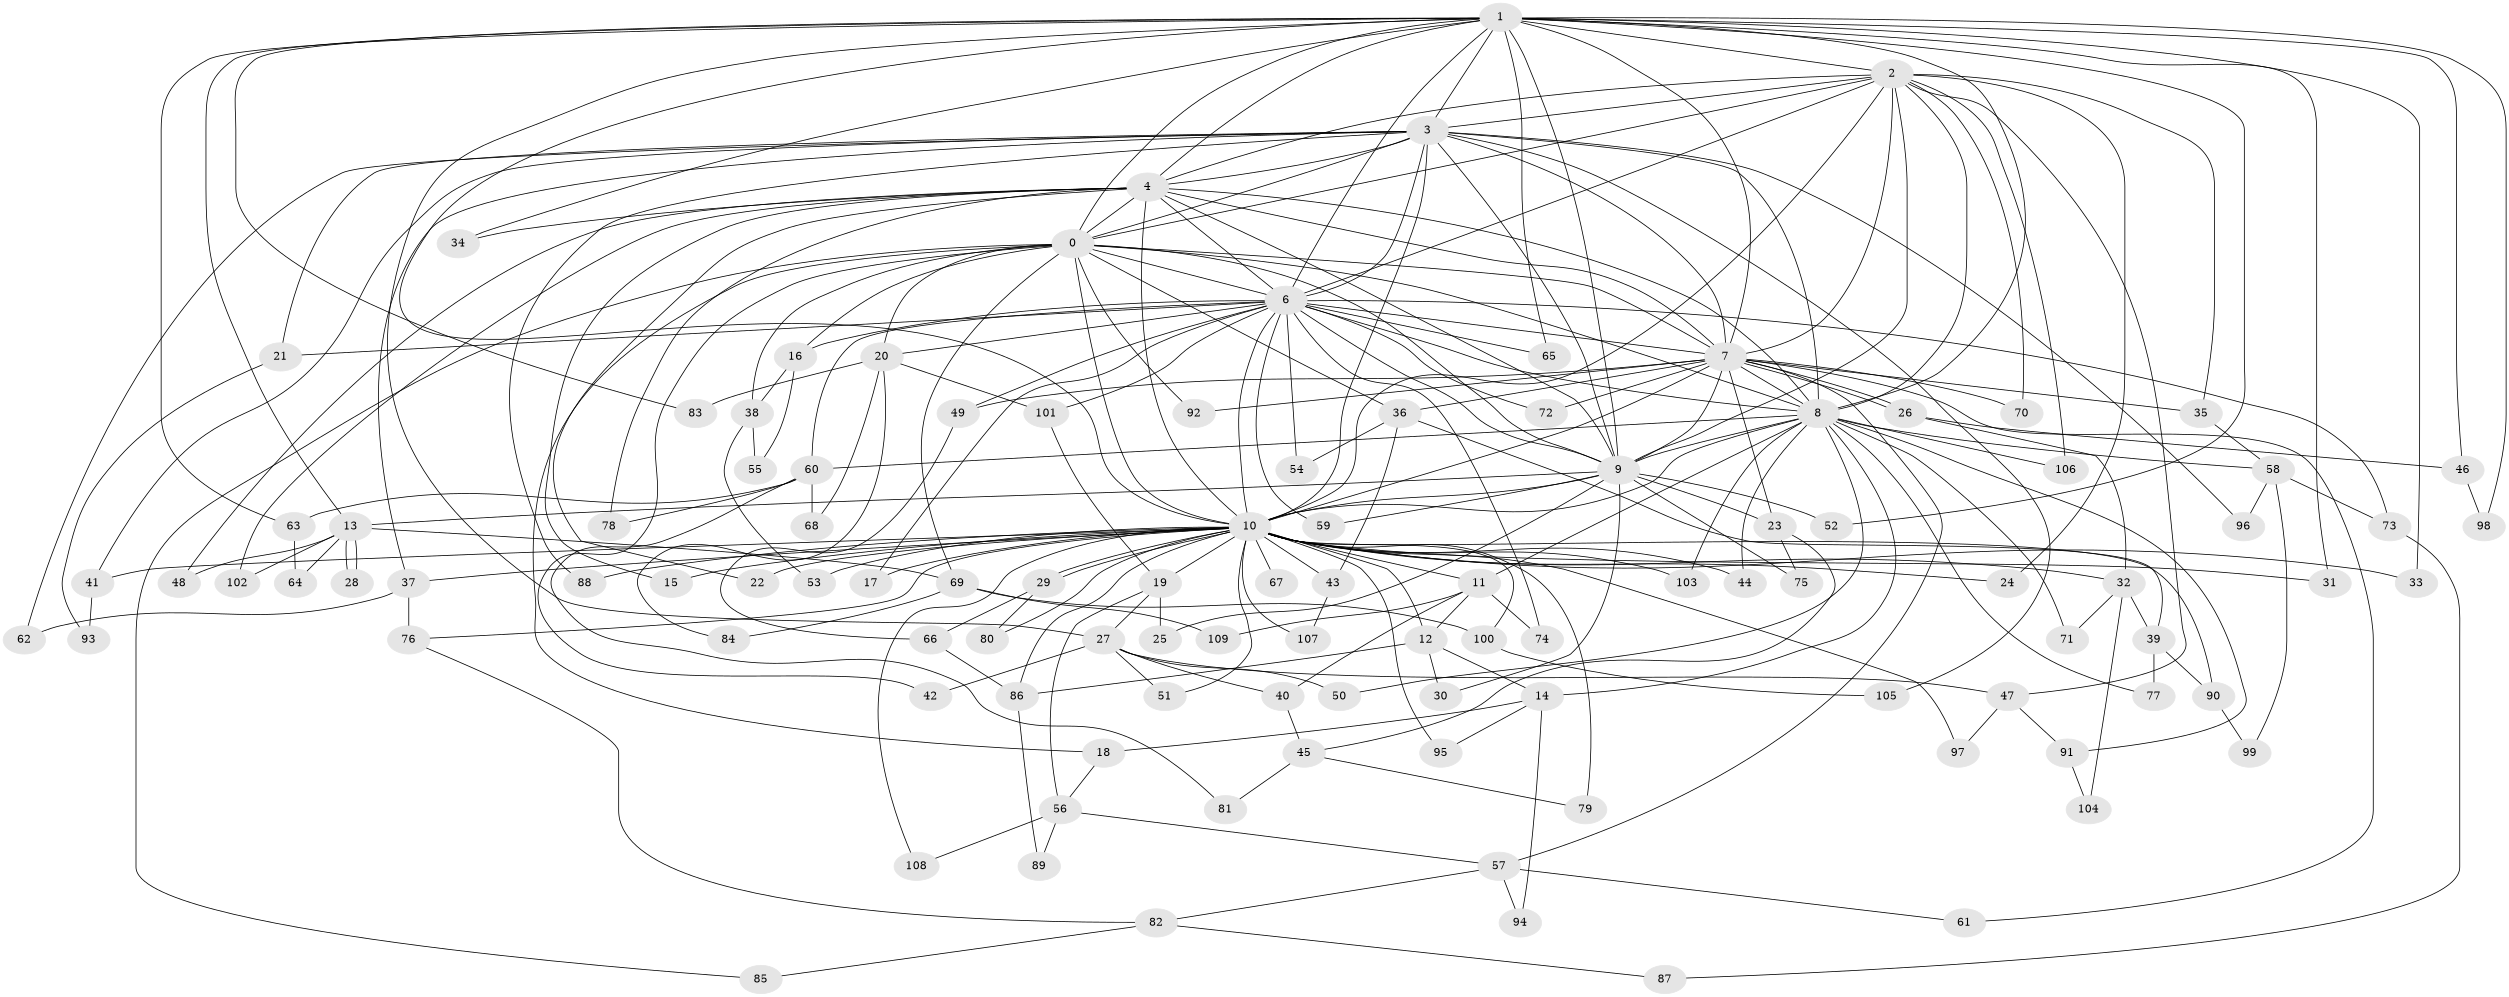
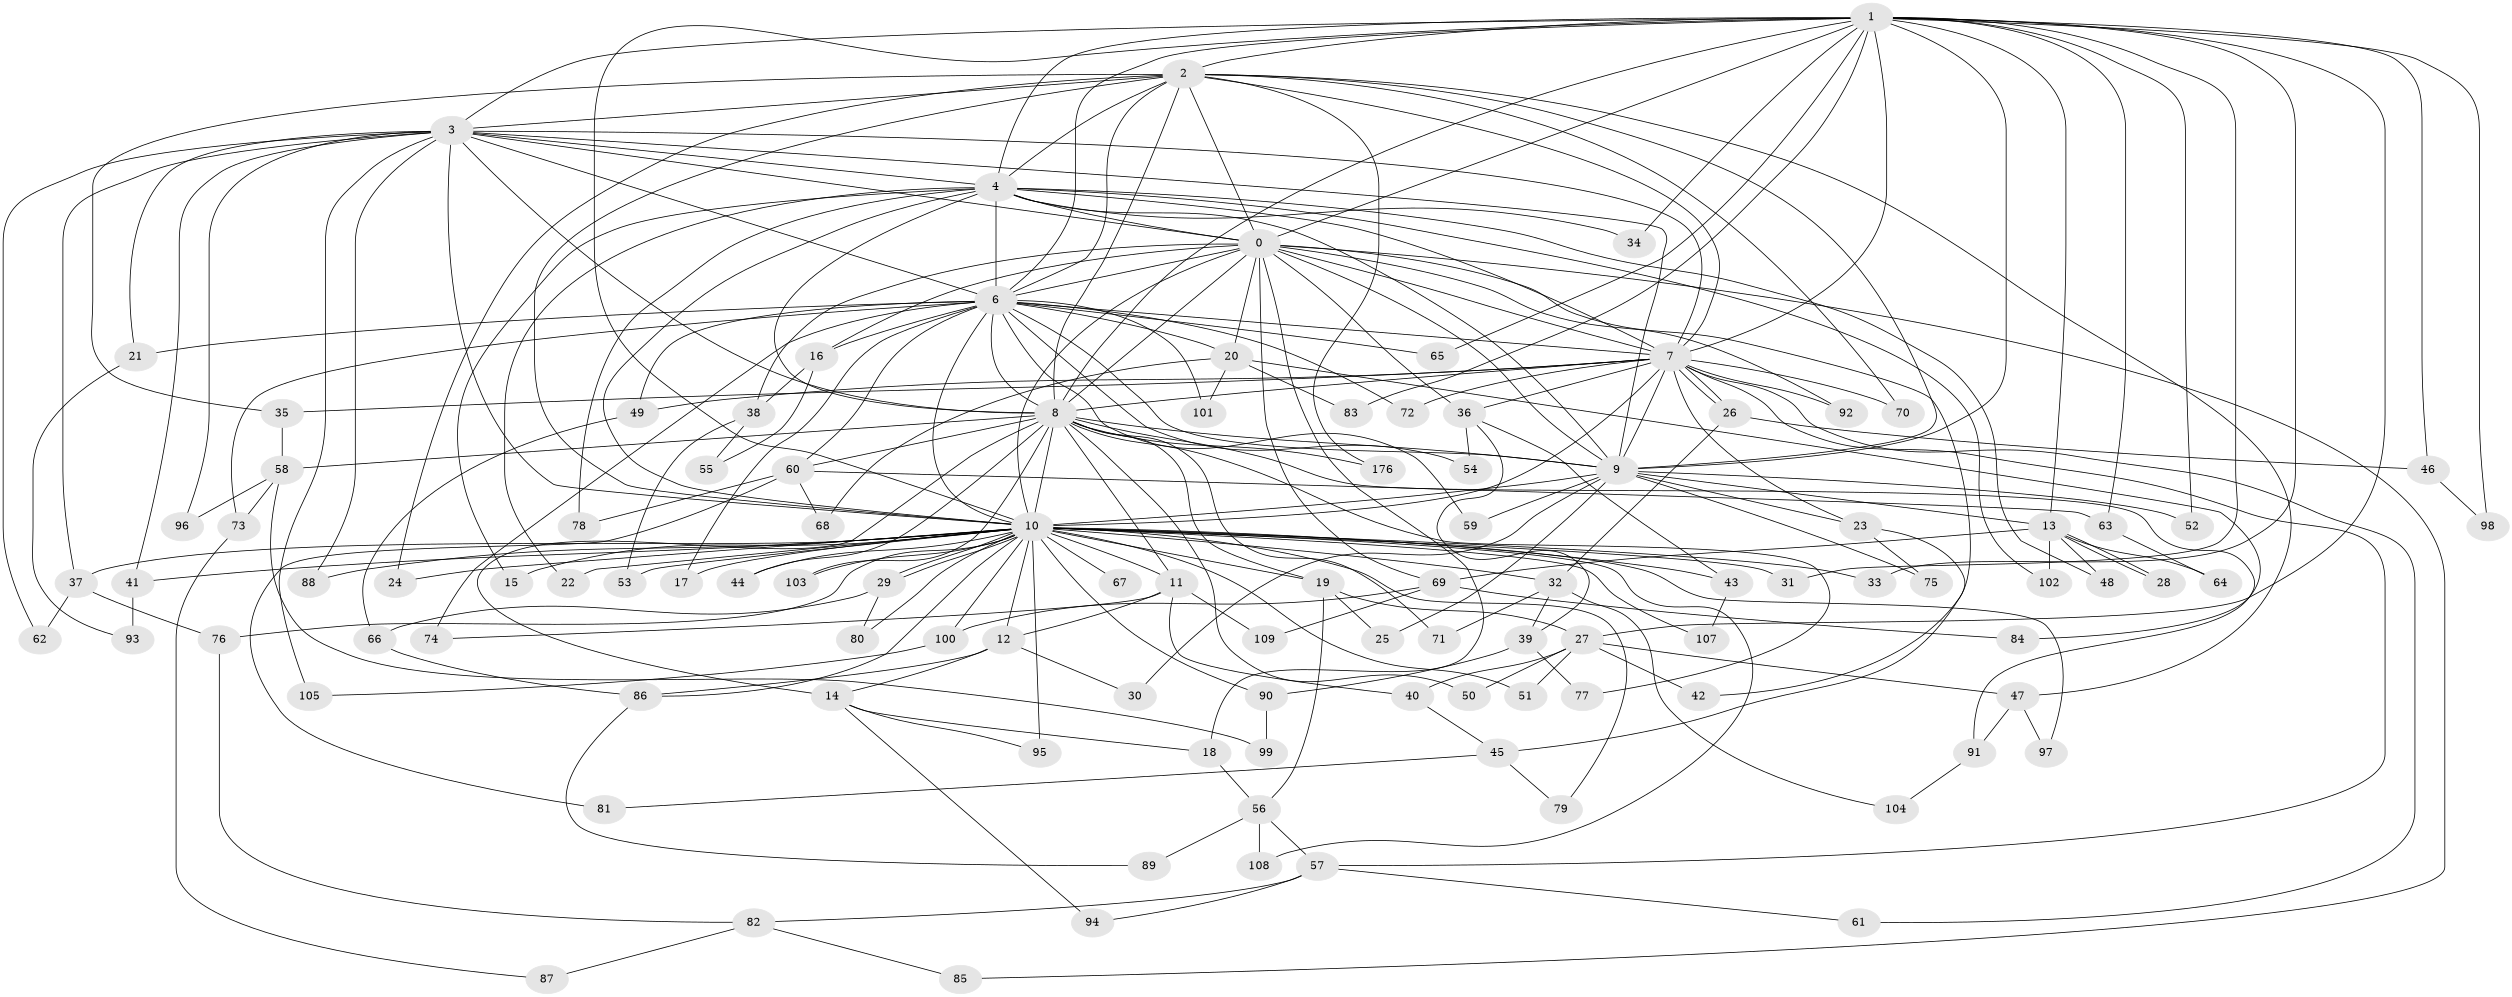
(2066, 470) -> (1383, 470)
(1094, 504) -> (1189, 498)
